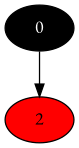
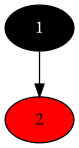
(40, 28) -> (40, 28)
